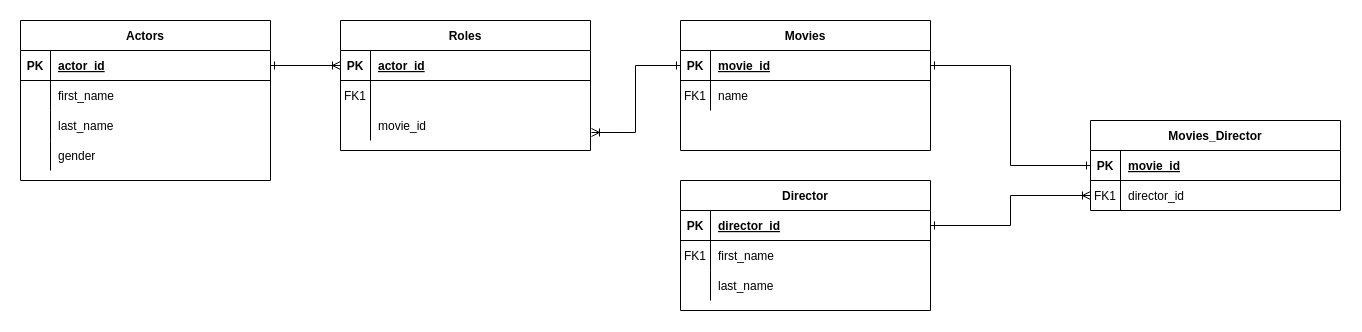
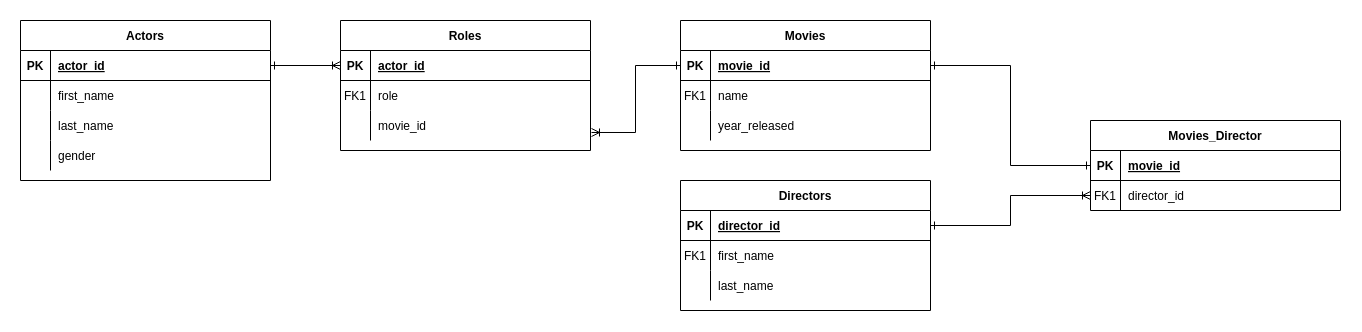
none -> (481, 96)
none -> (821, 126)
(805, 196) -> (805, 196)
